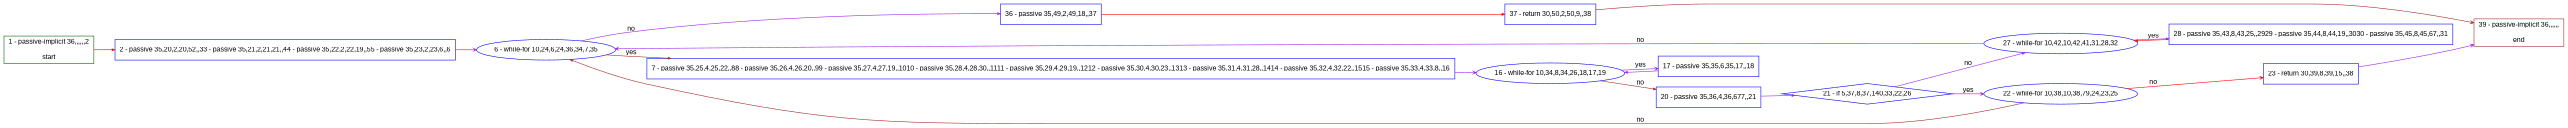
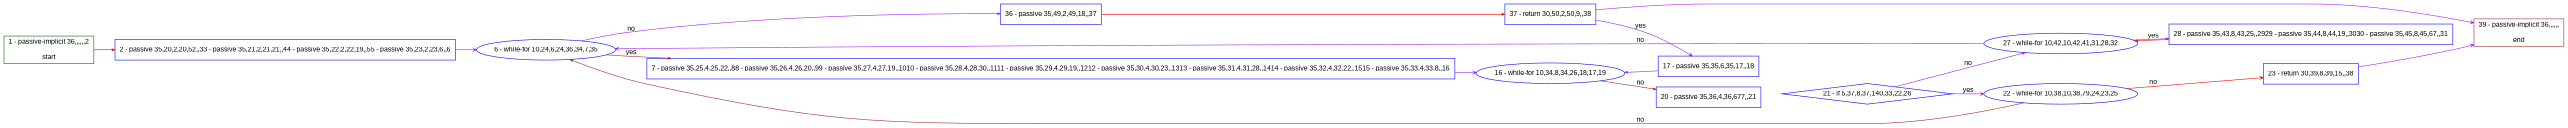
(2034, 4) -> (2034, 4)
(1638, 69) -> (1645, 32)
(1776, 96) -> none
